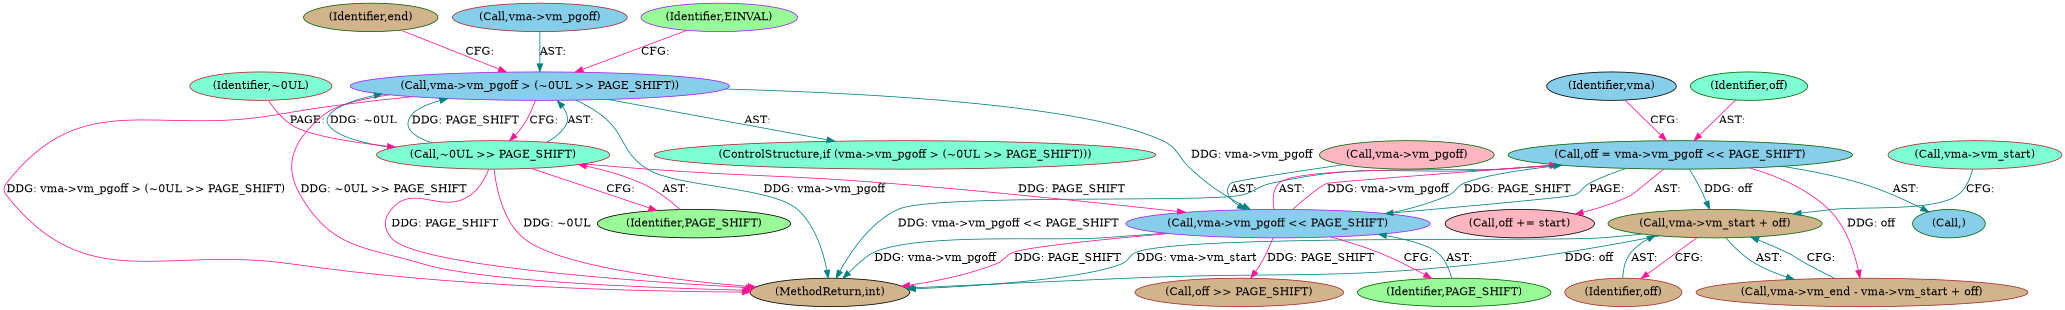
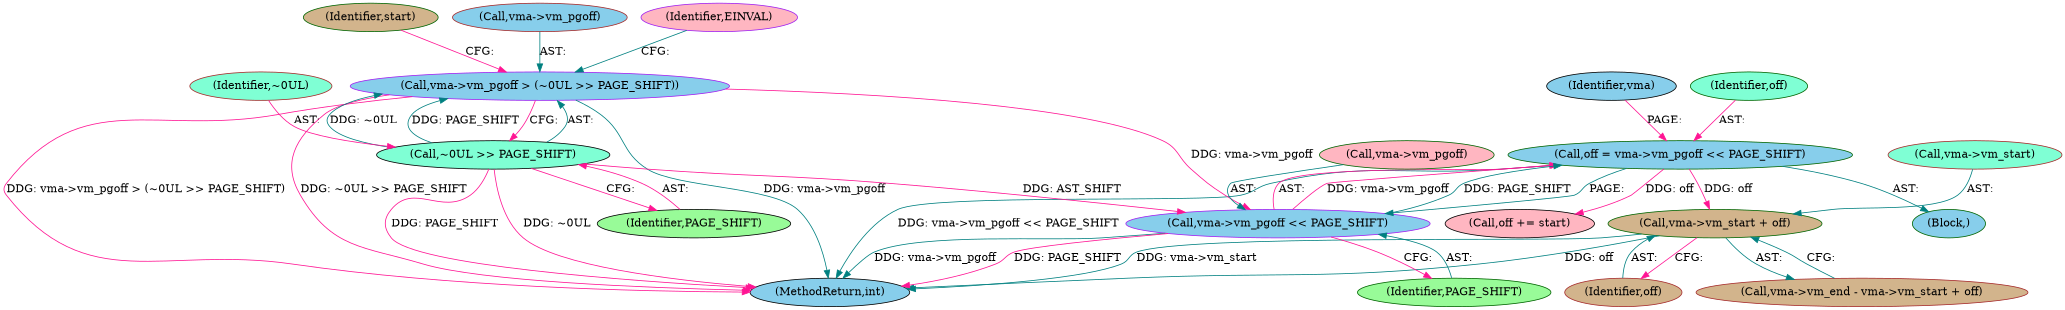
(371, 17) -> (371, 17)
(719, 17) -> (719, 17)
(635, 50) -> (635, 50)
(998, 106) -> (998, 106)
(309, 121) -> (309, 121)
(1666, 121) -> (1666, 121)
(493, 155) -> (493, 155)
(905, 155) -> none
(1699, 185) -> (1699, 185)
(1072, 189) -> (1072, 189)
(1670, 189) -> (1670, 189)
(1982, 189) -> (1982, 189)
(1821, 202) -> none
(1949, 224) -> (1949, 224)
(830, 292) -> (830, 292)
(1239, 292) -> none
